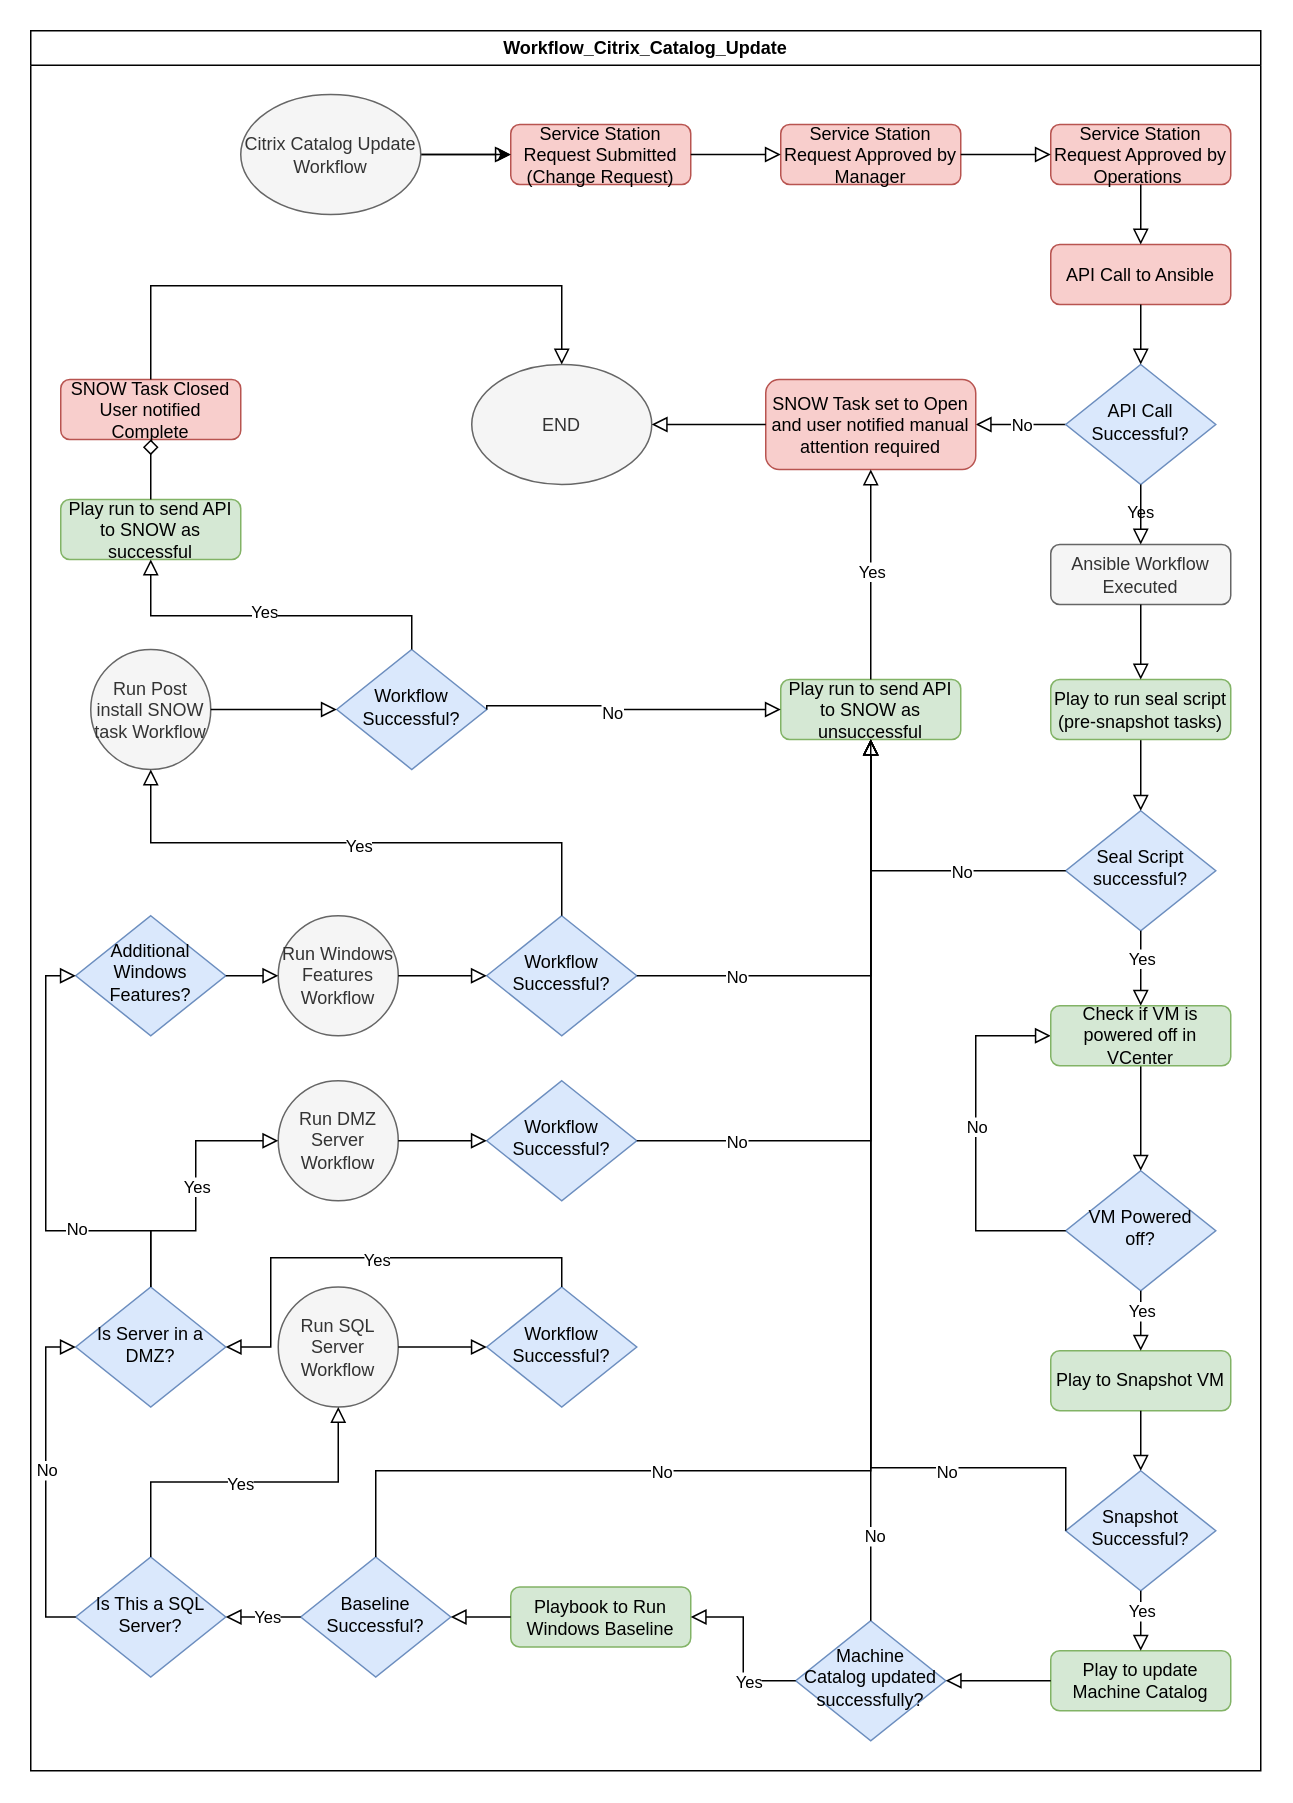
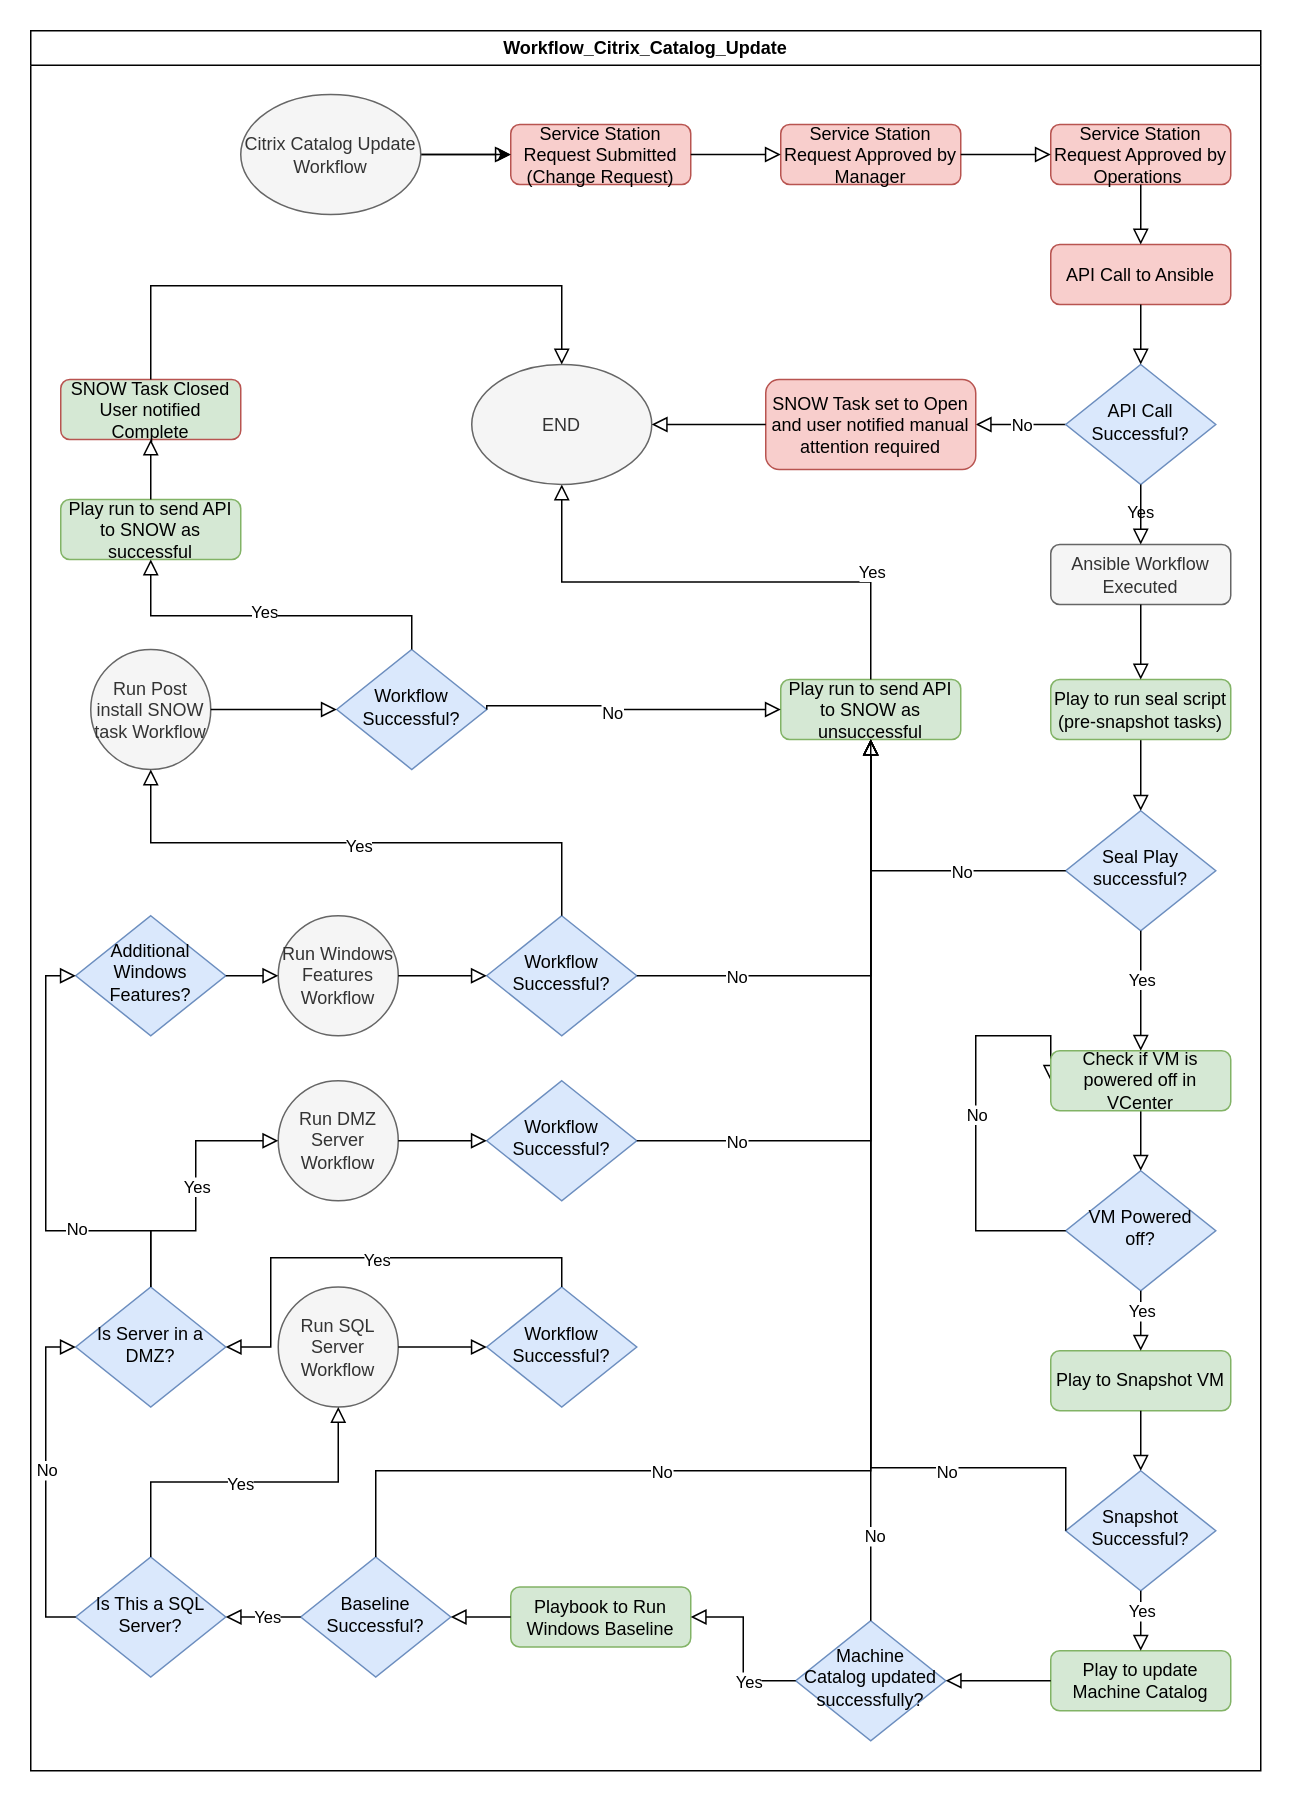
(151, 410) -> (151, 410)
(151, 456) -> (151, 456)
(871, 524) -> (677, 582)
(1141, 868) -> (1141, 868)
(1141, 1036) -> (1141, 1081)
